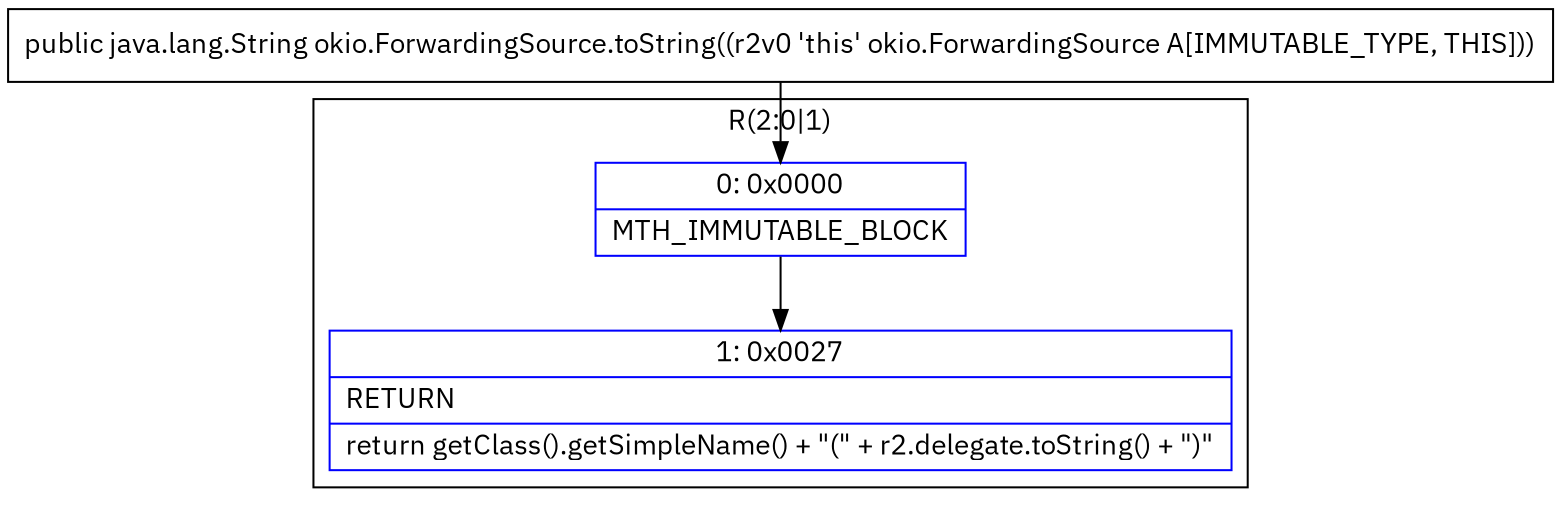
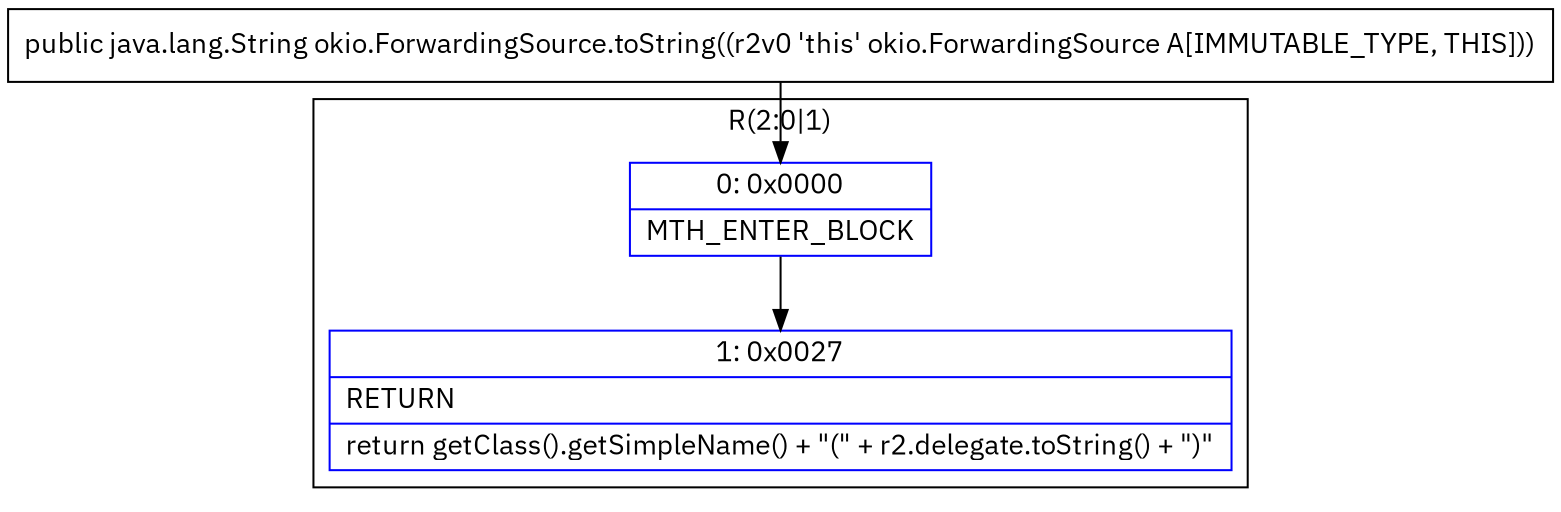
(781, 232) -> (781, 232)
